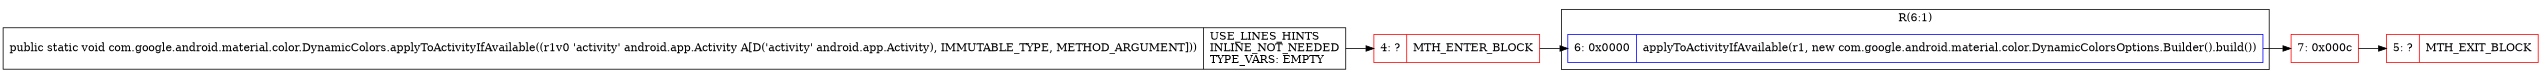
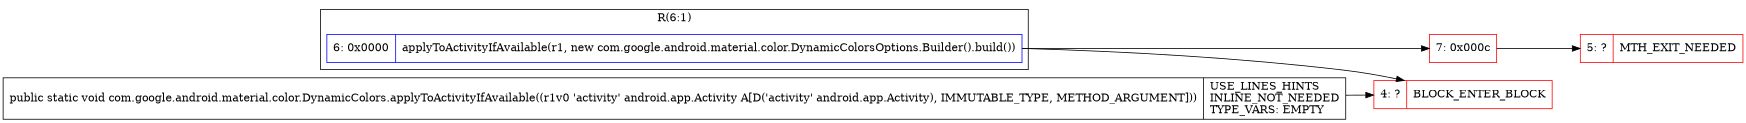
(1473, 48) -> (1479, 94)
(1550, 48) -> (1210, 58)
(2479, 48) -> (1678, 48)
